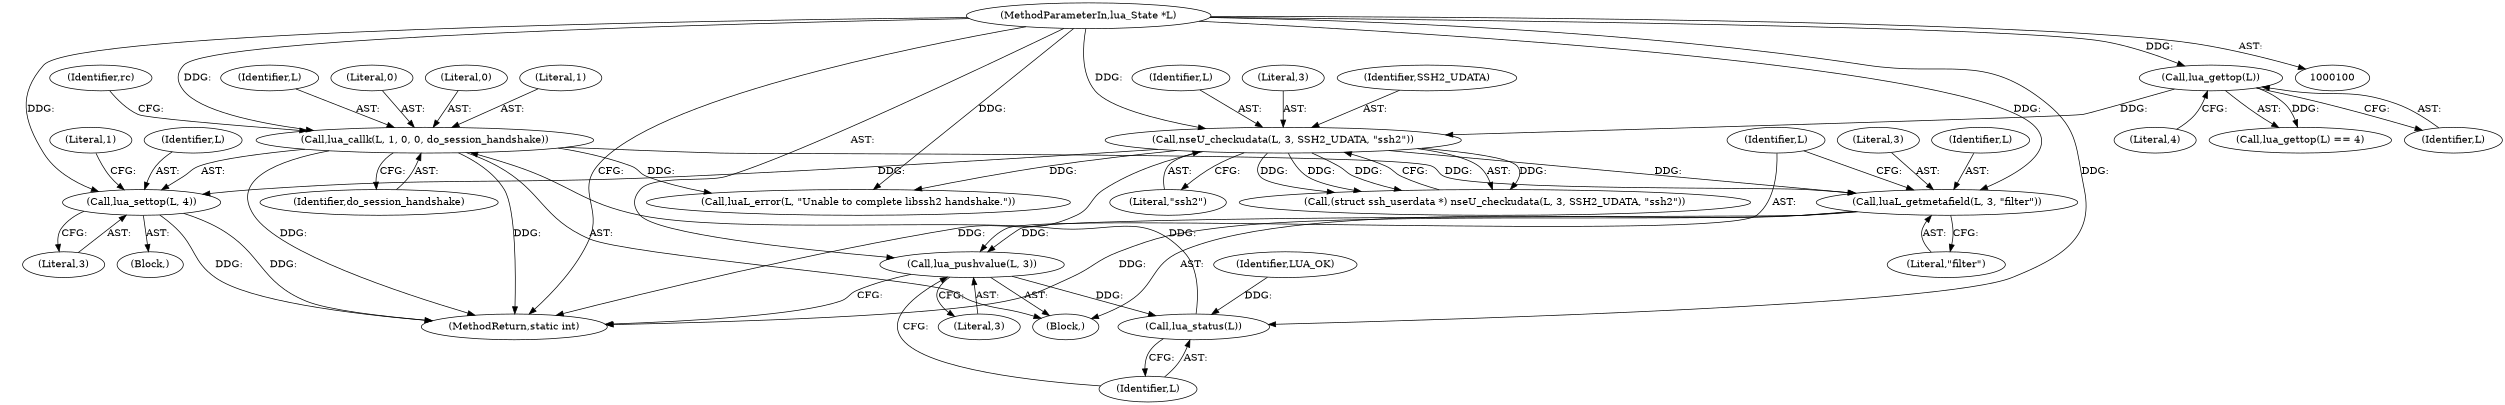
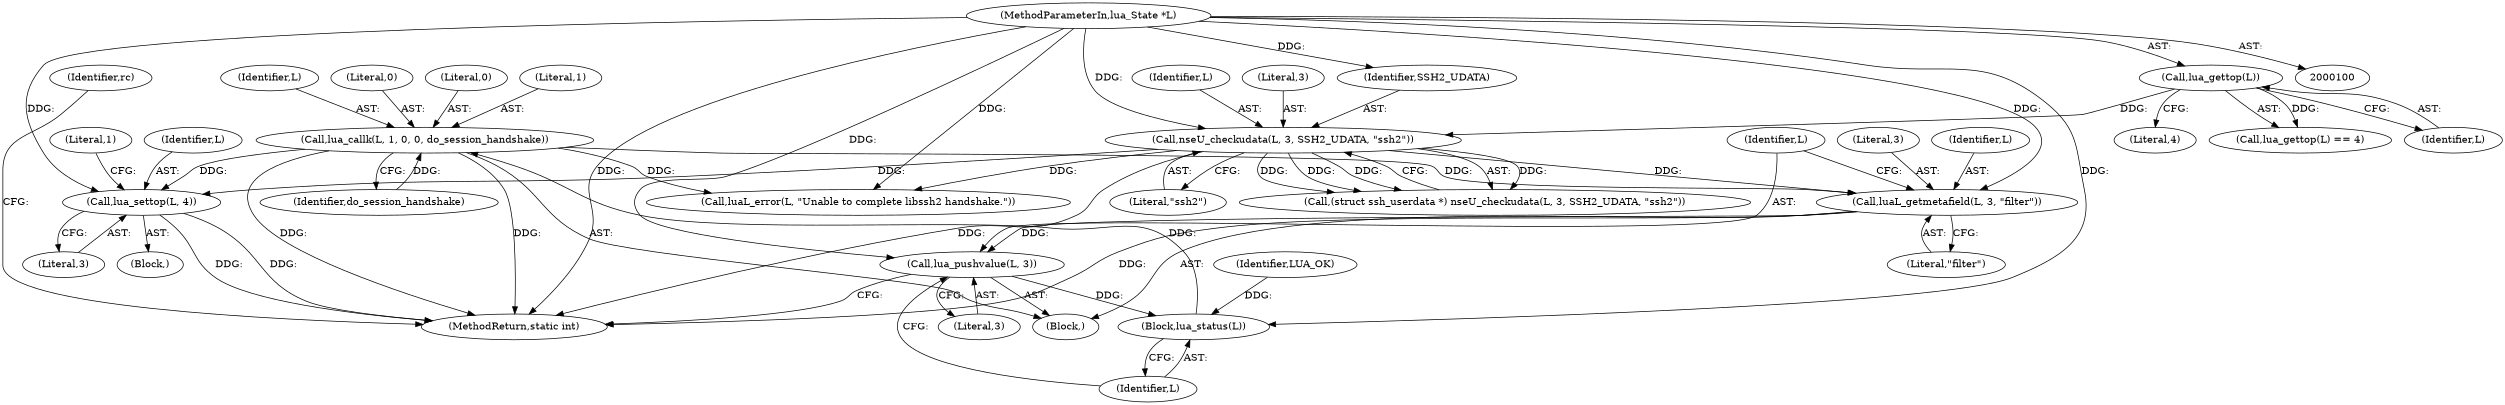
(496, 33) -> (1257, 47)
(2161, 47) -> (2161, 47)
(2333, 78) -> (2333, 78)
(2194, 116) -> (2164, 102)
(200, 122) -> (97, 301)
(864, 140) -> (864, 140)
(215, 171) -> (215, 171)
(428, 171) -> (428, 171)
(613, 171) -> (613, 171)
(1194, 327) -> (1194, 327)
